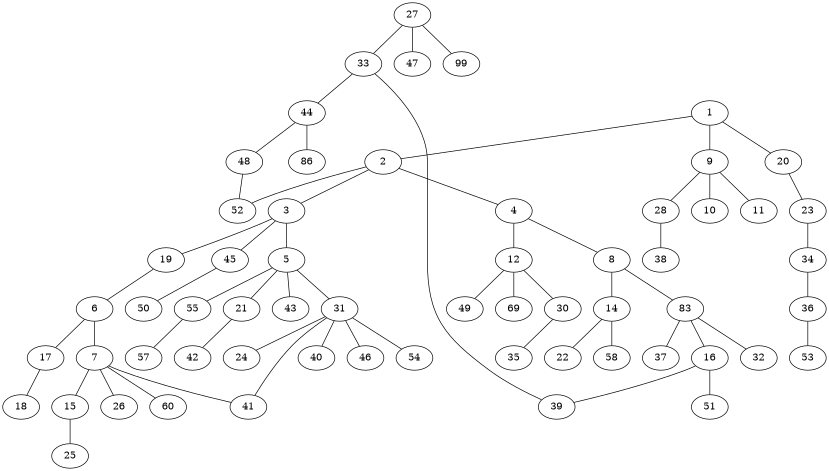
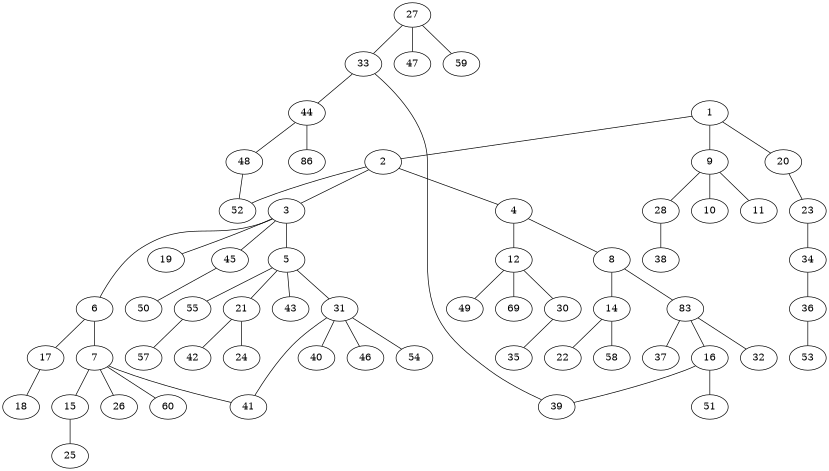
(461, 64) -> (461, 64)
(130, 285) -> (174, 234)
(291, 333) -> (242, 334)
